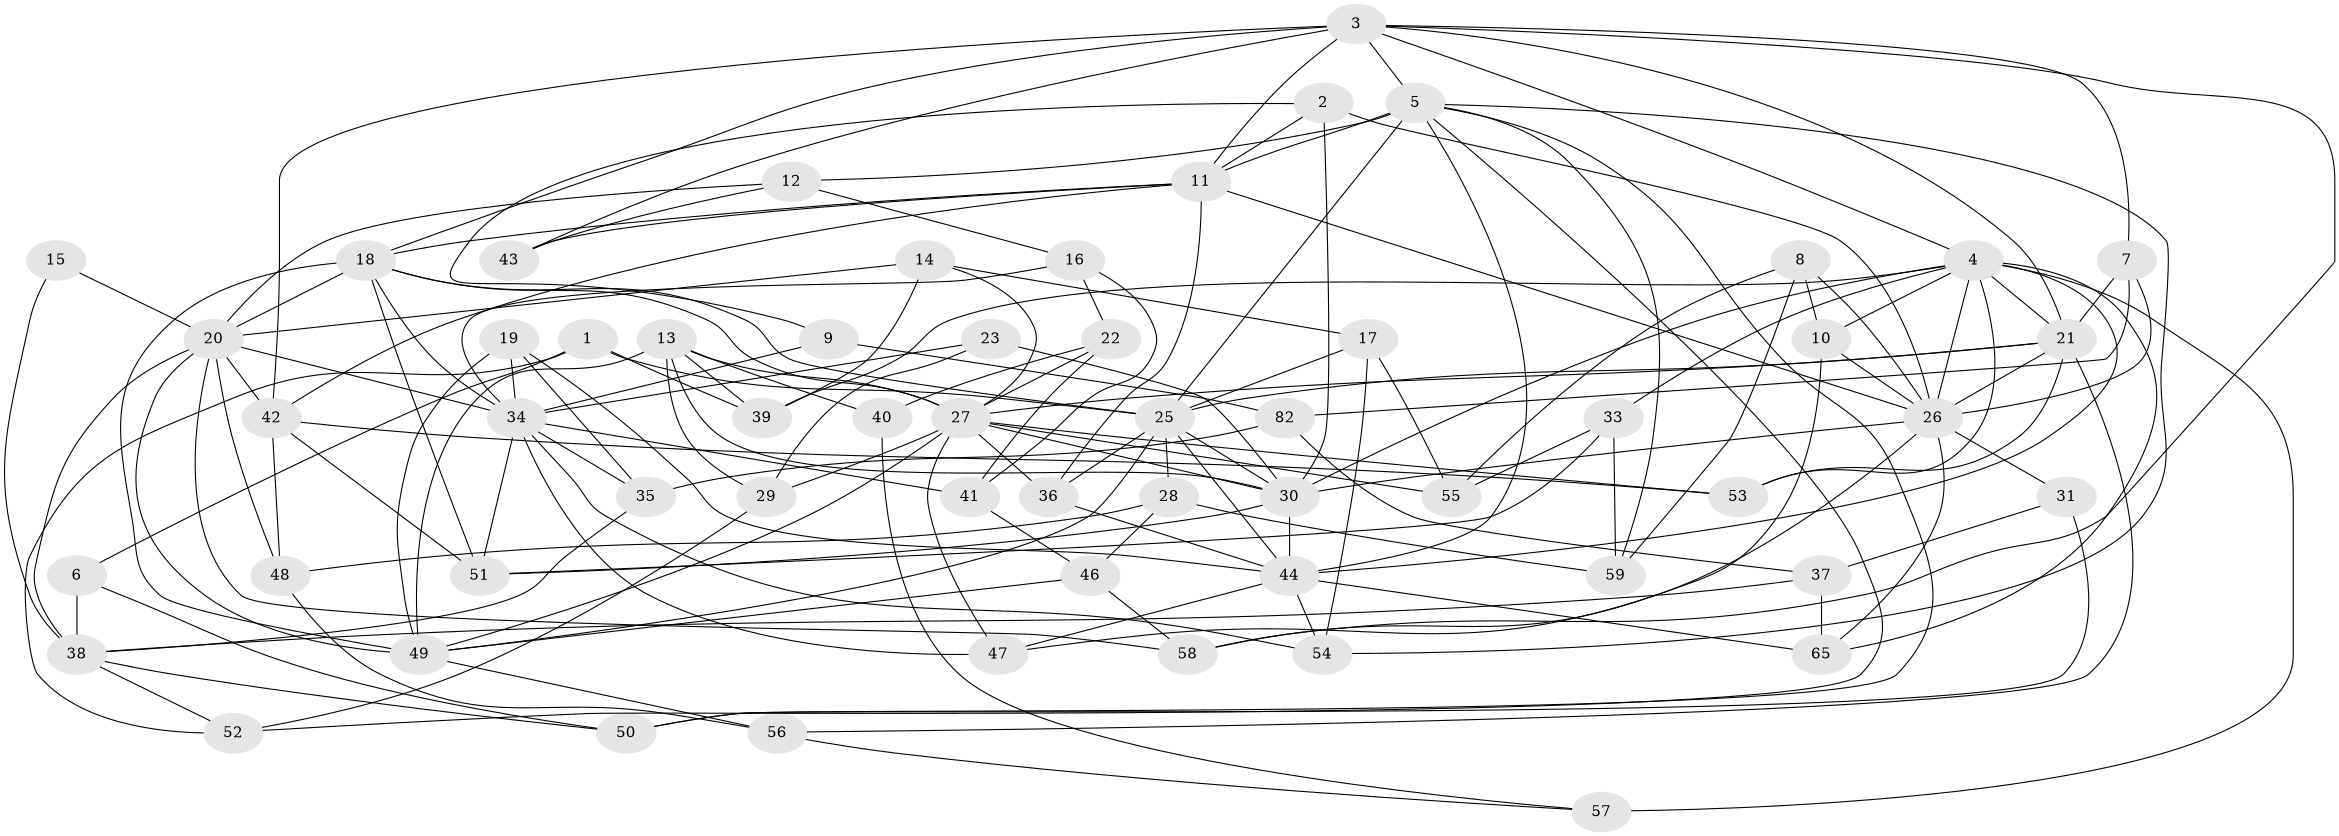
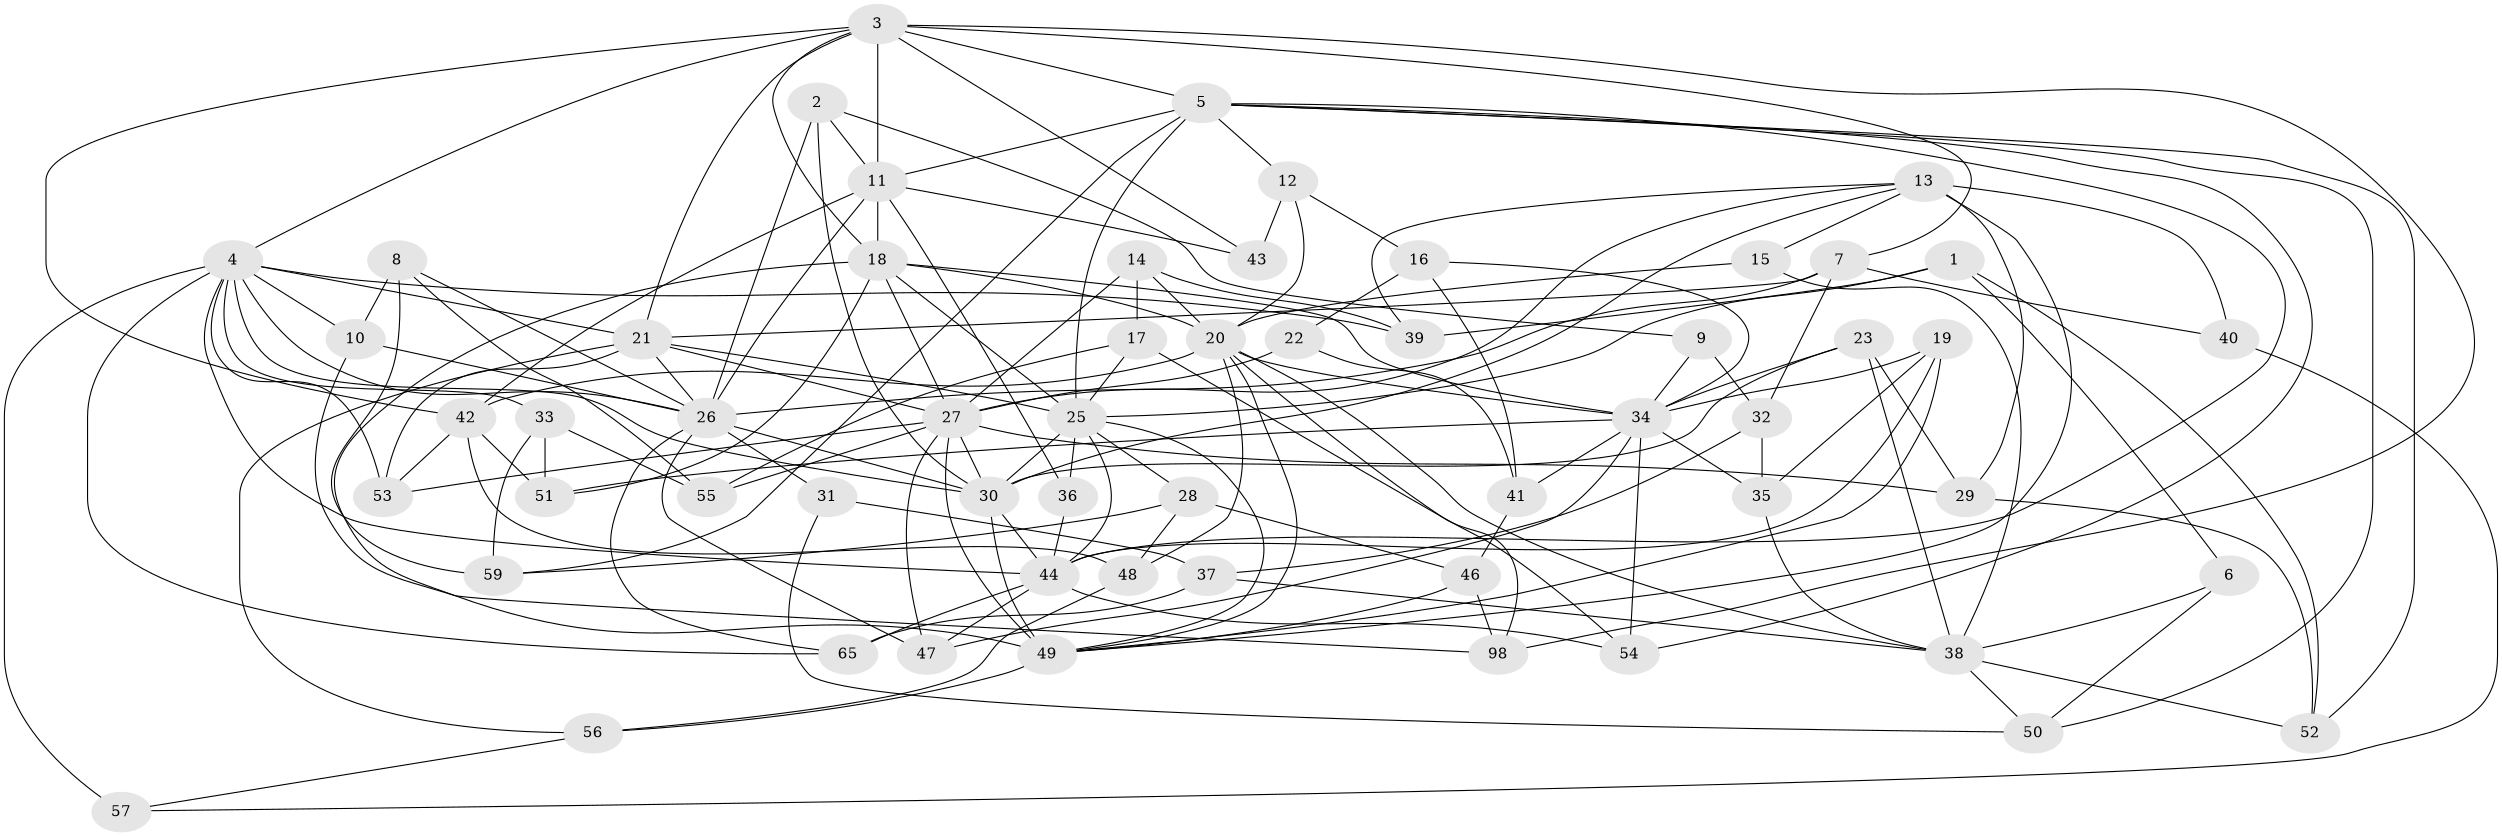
none -> (1842, 221)
(994, 373) -> (2067, 310)
(1285, 418) -> (1762, 418)
(996, 449) -> none
none -> (1909, 497)
(1001, 542) -> (1005, 580)
(1188, 654) -> (1498, 654)
